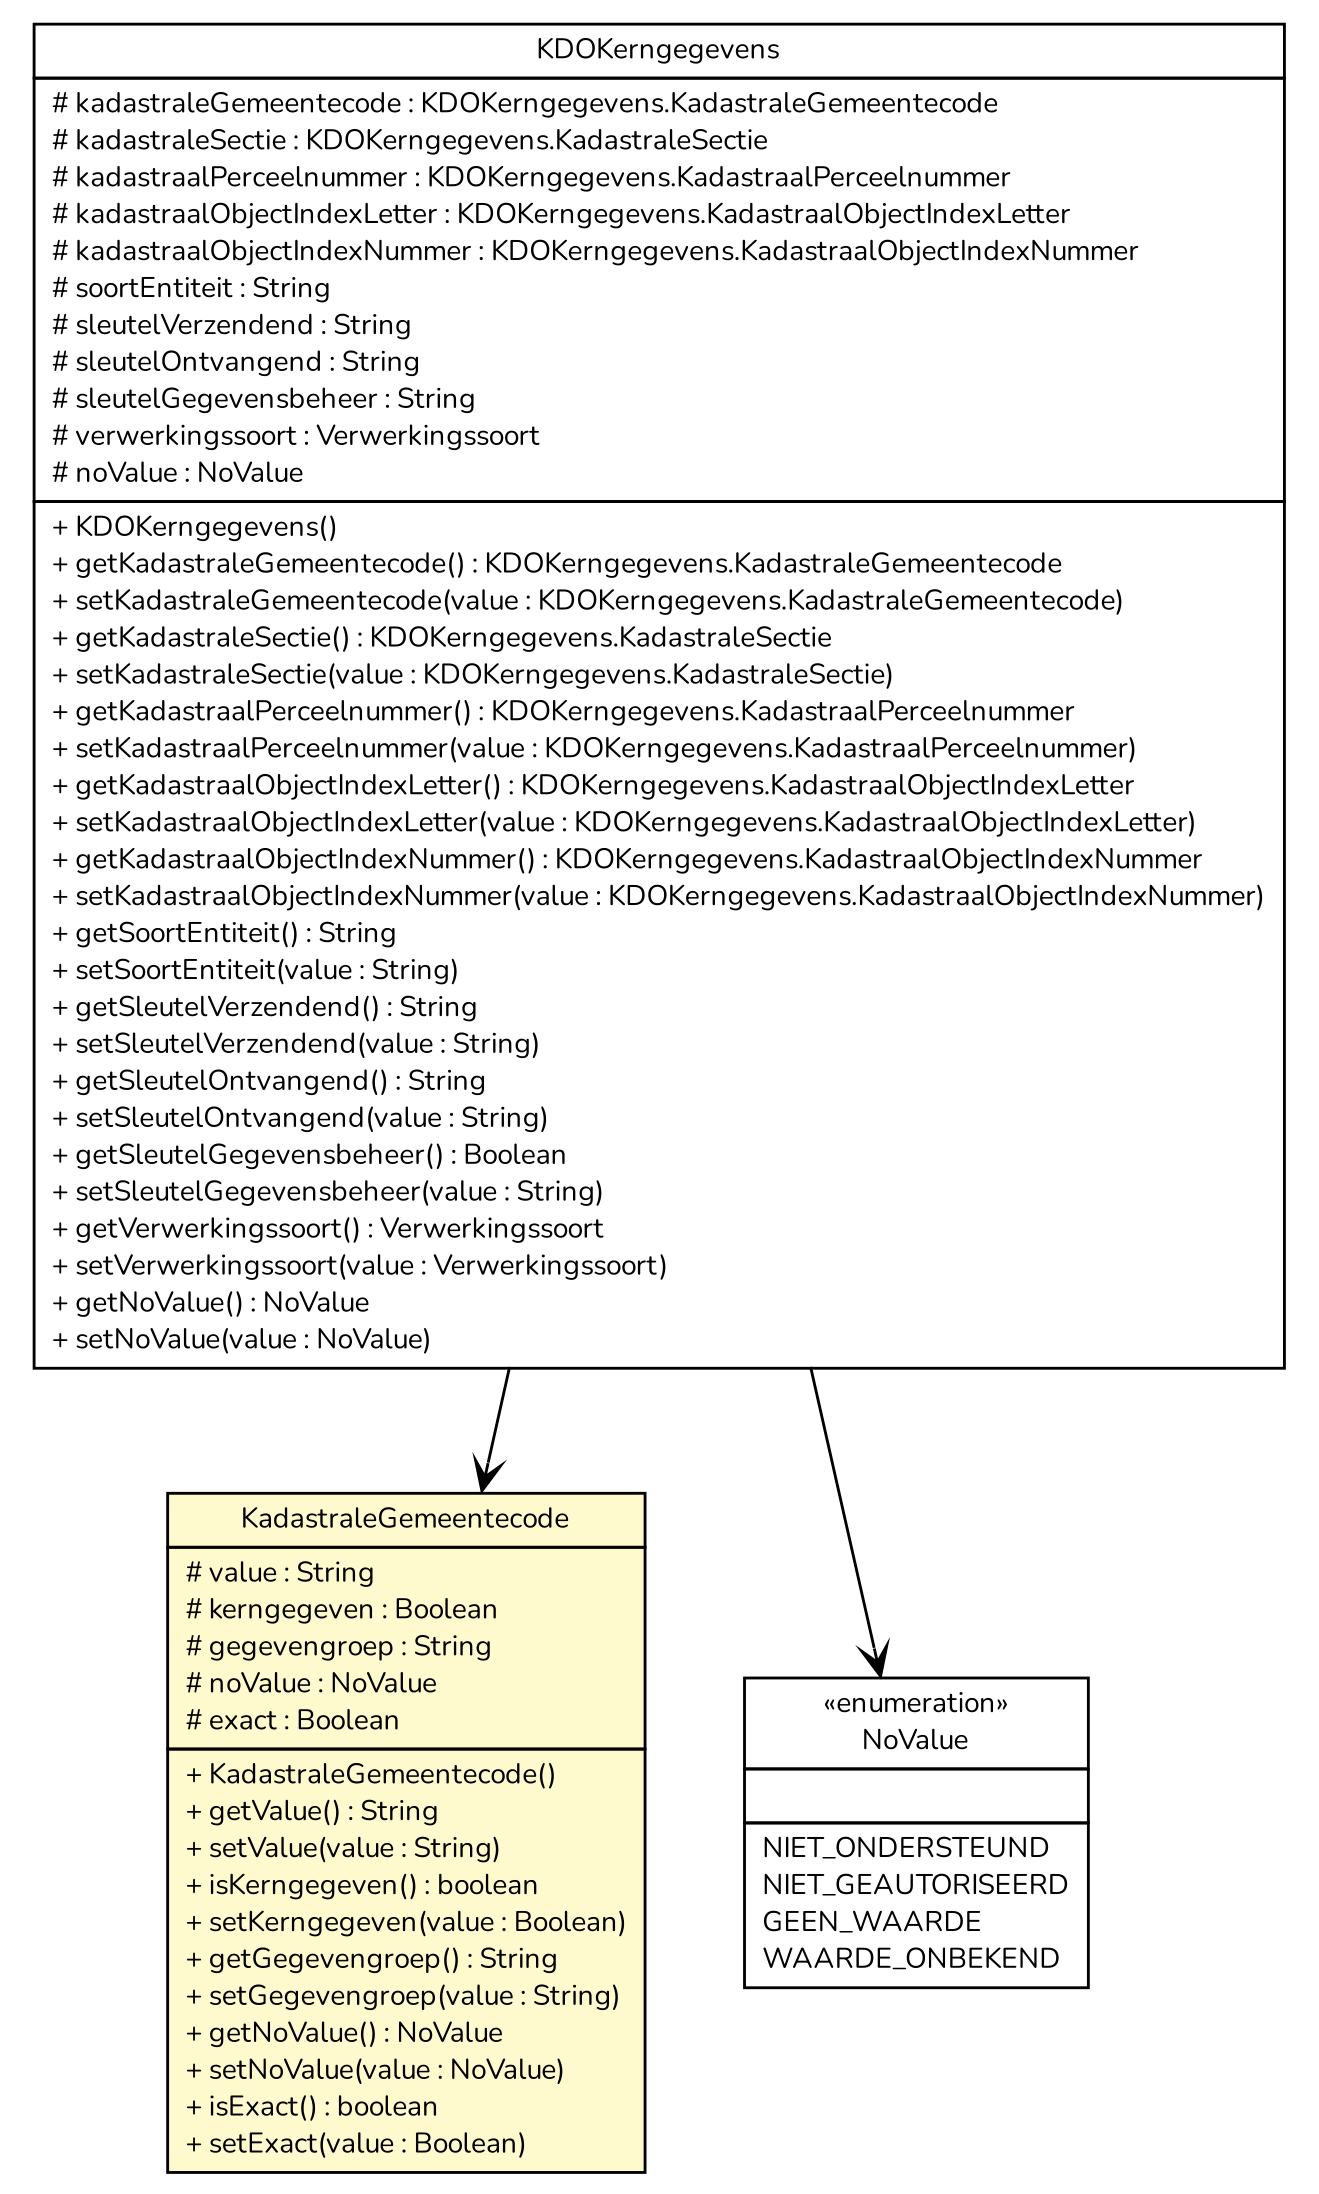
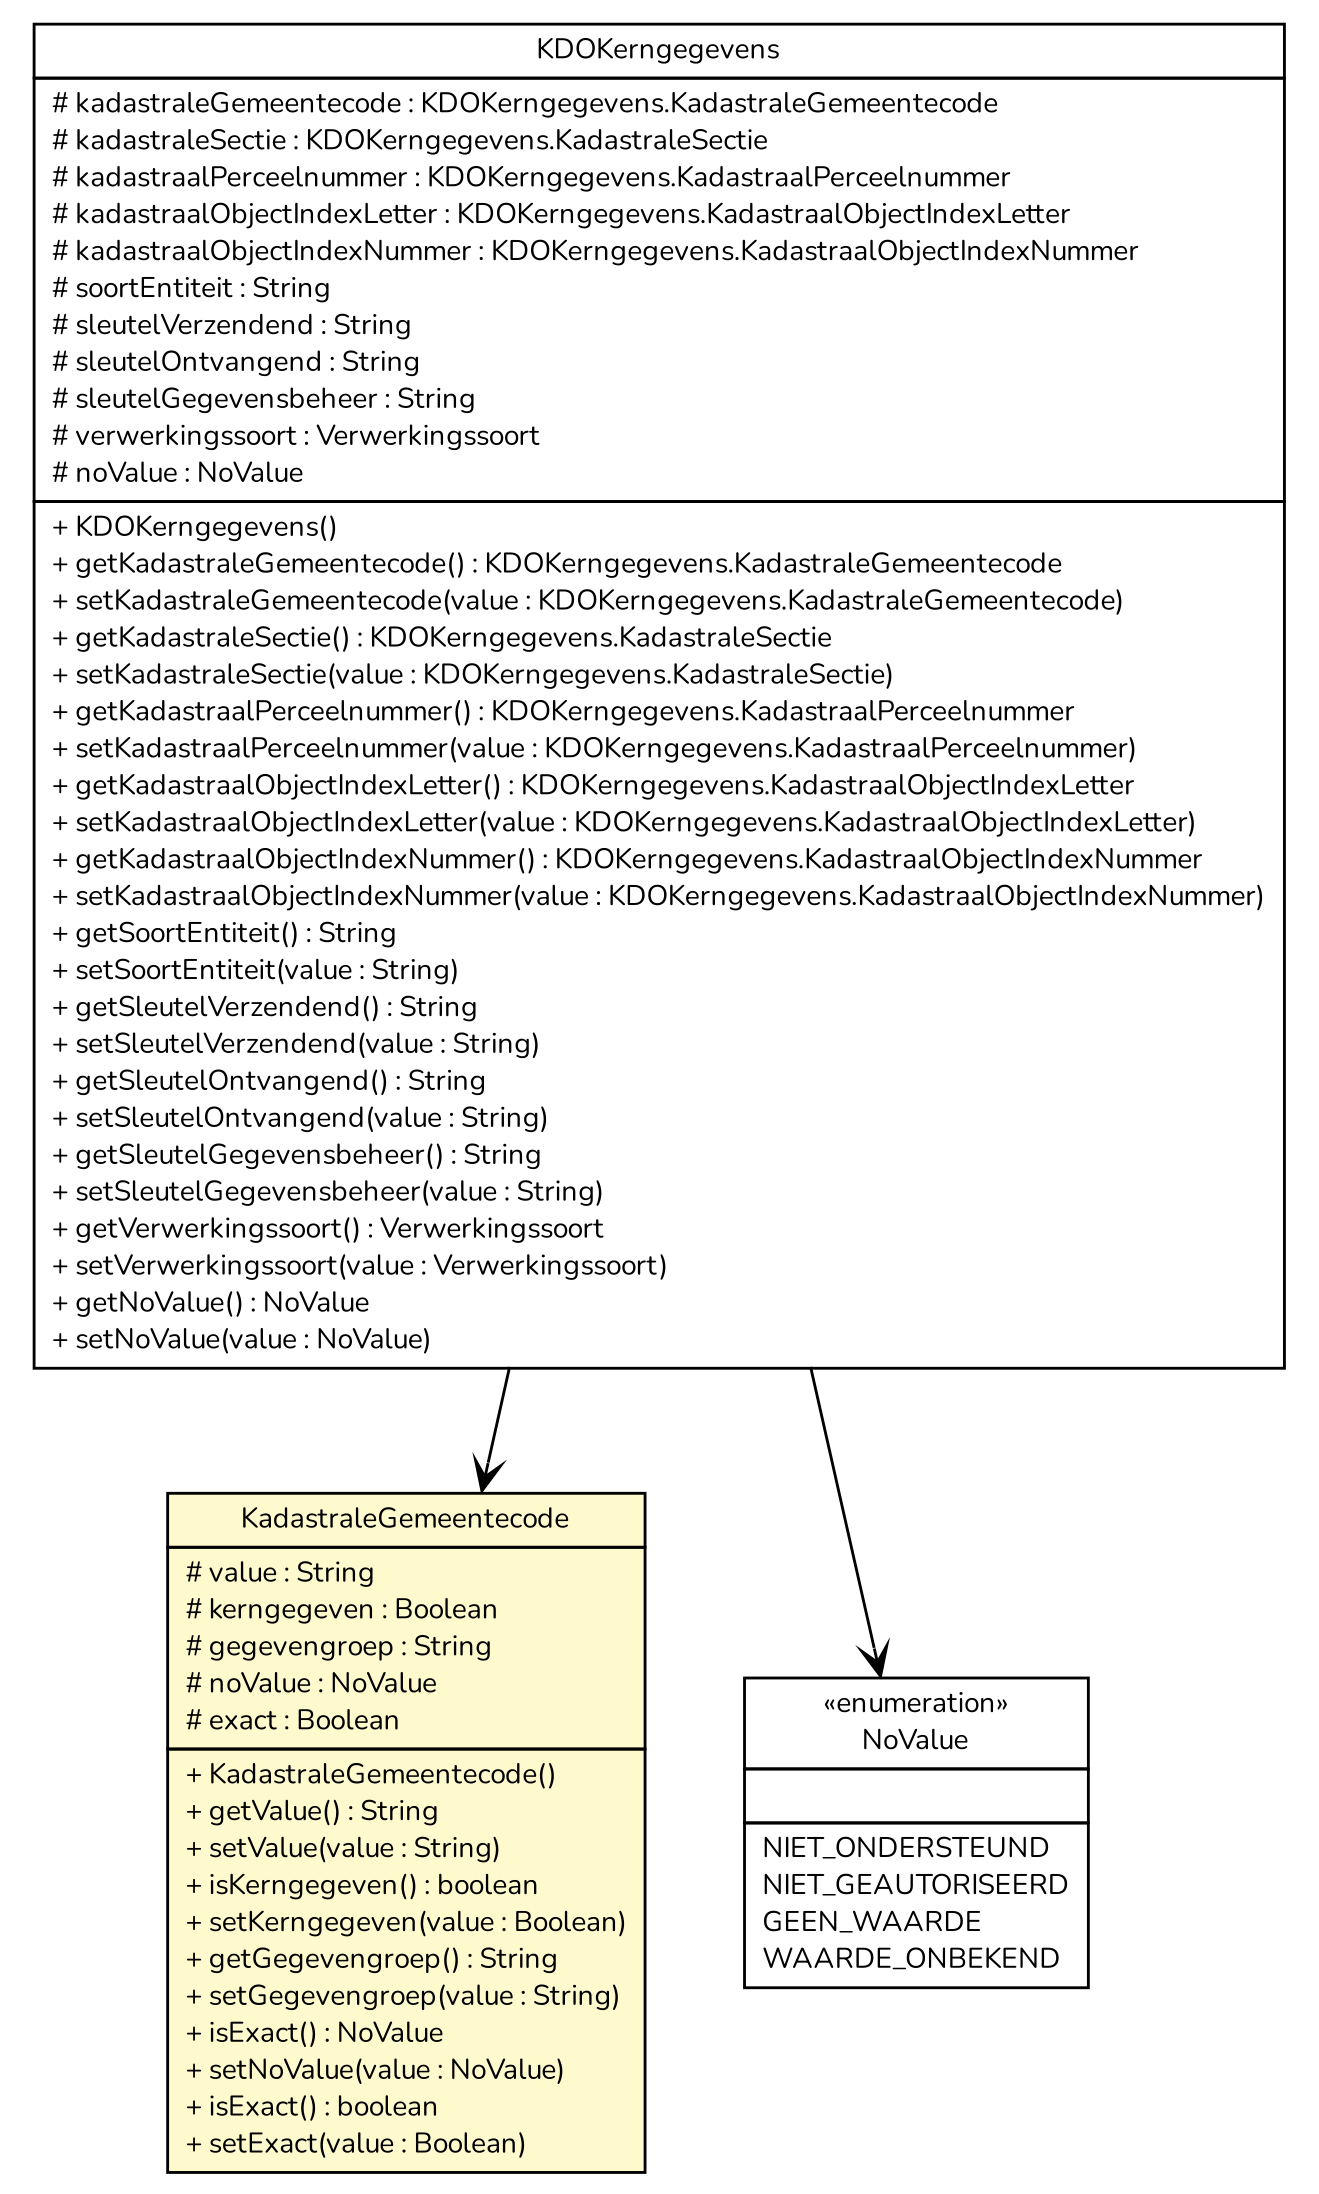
(311, 1155) -> (298, 1155)
(345, 2033) -> (315, 2033)
